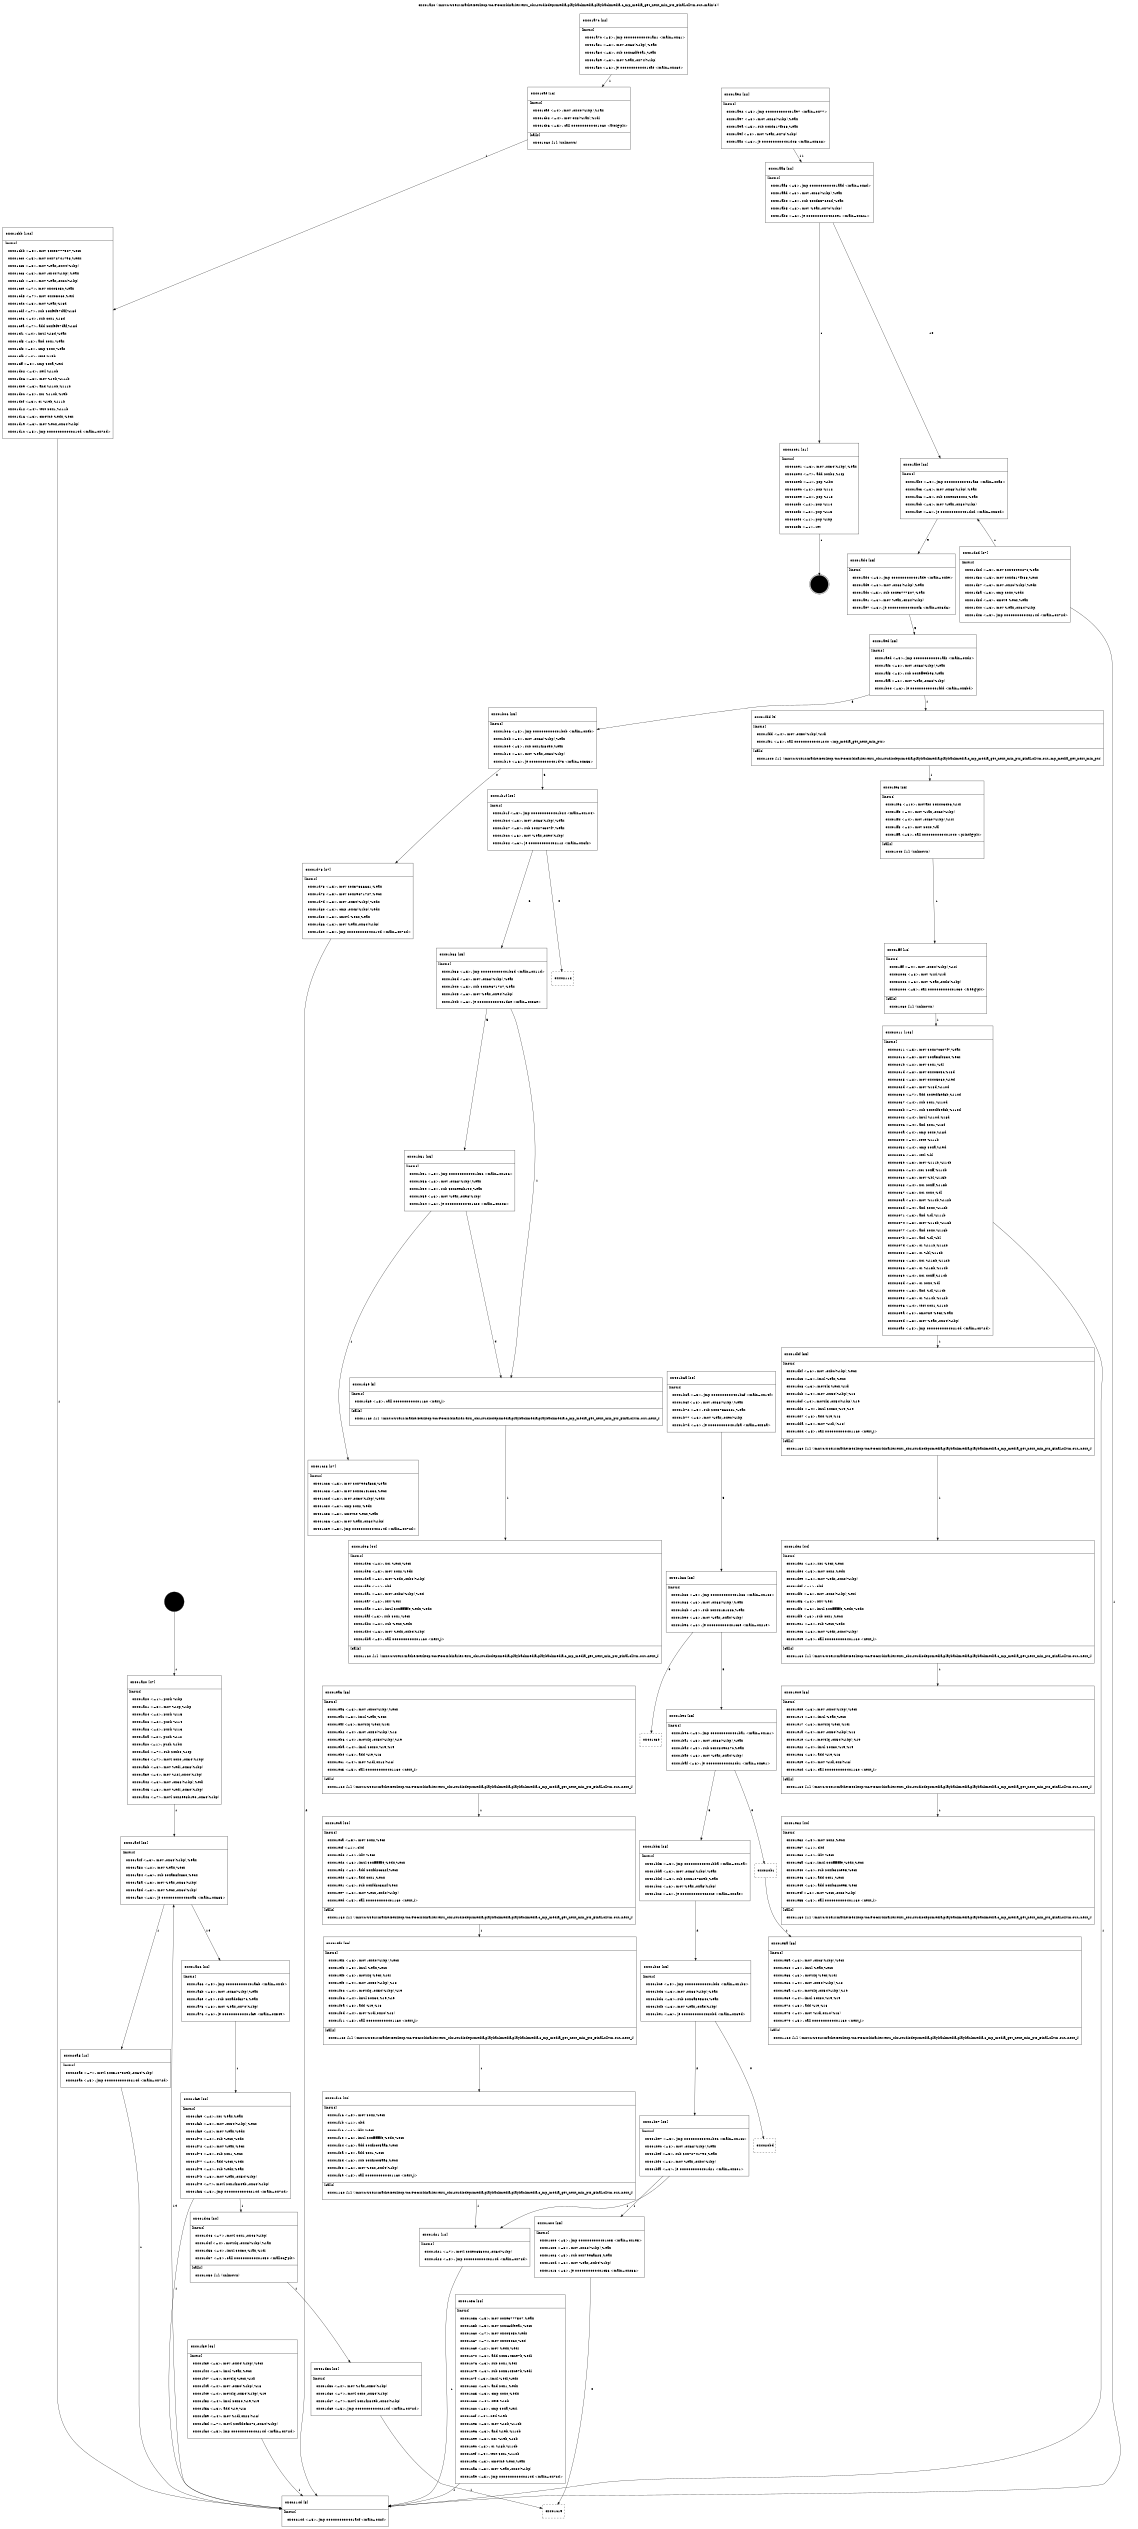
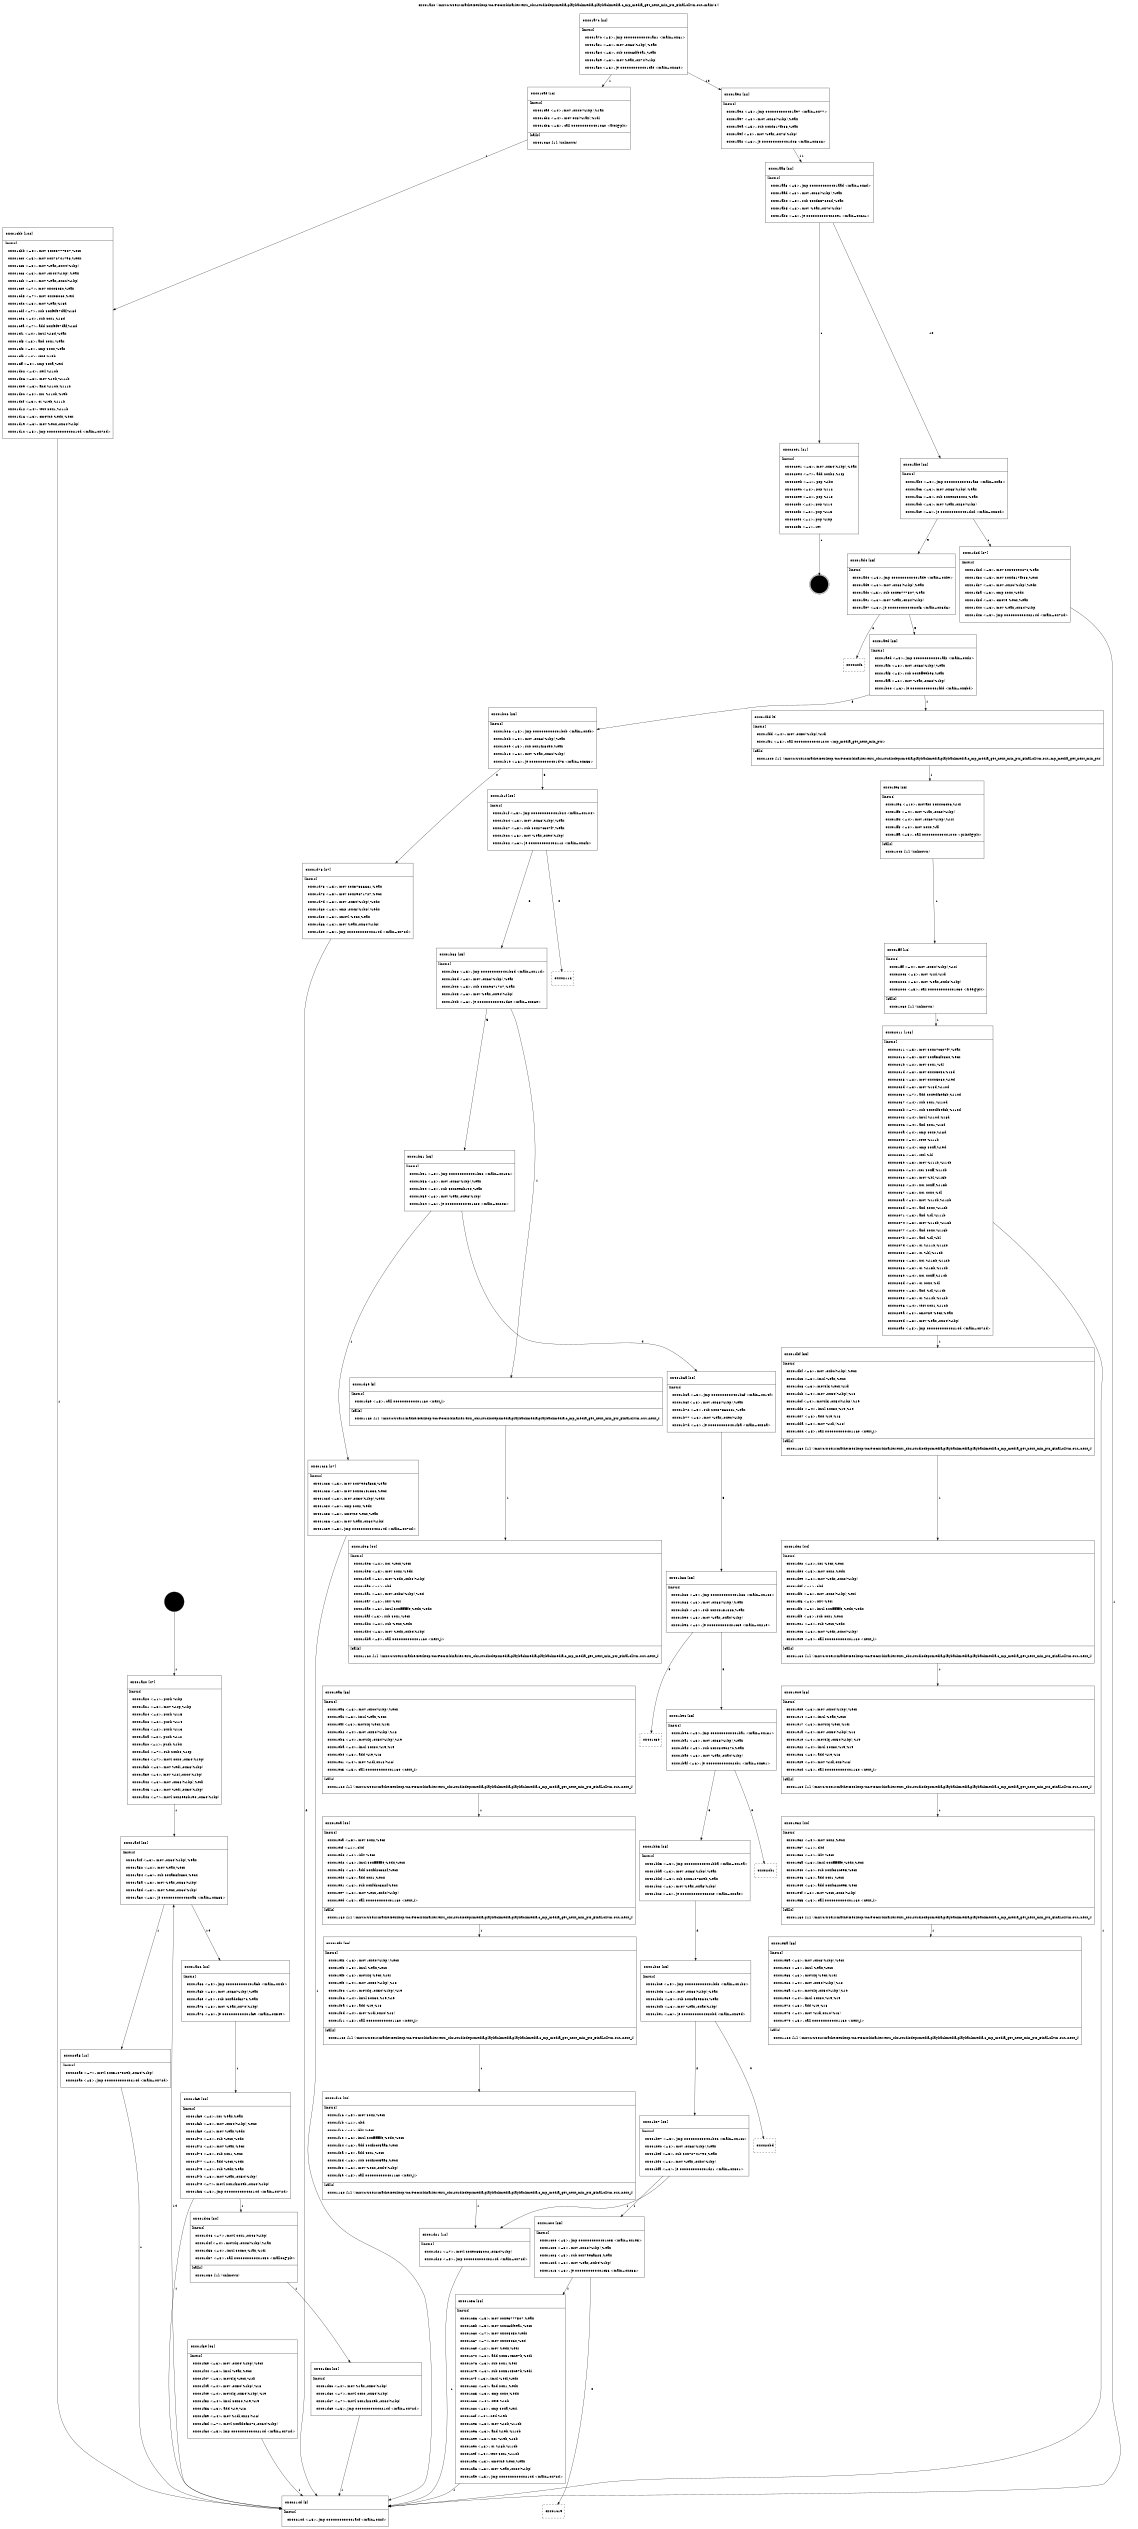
none -> (703, 80)
(987, 533) -> (981, 531)
none -> (854, 665)
(483, 1293) -> (540, 1342)
(771, 1909) -> (931, 1929)
none -> (315, 2052)
none -> (568, 2285)
(446, 2485) -> (350, 2455)
